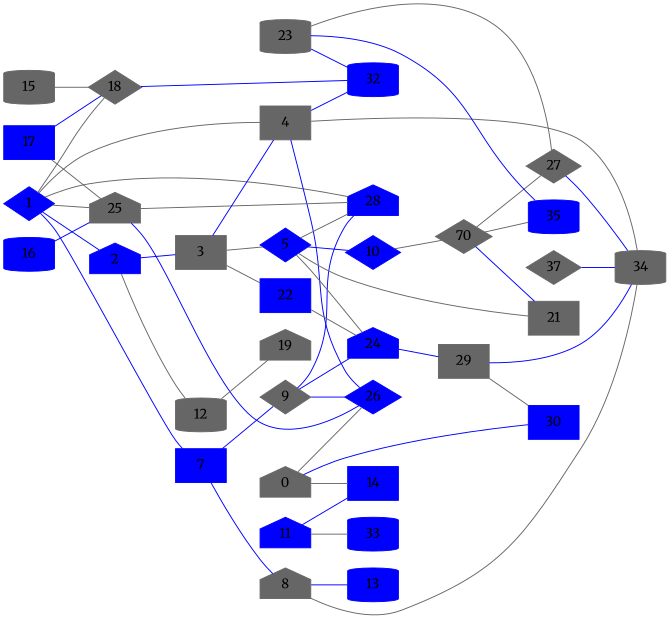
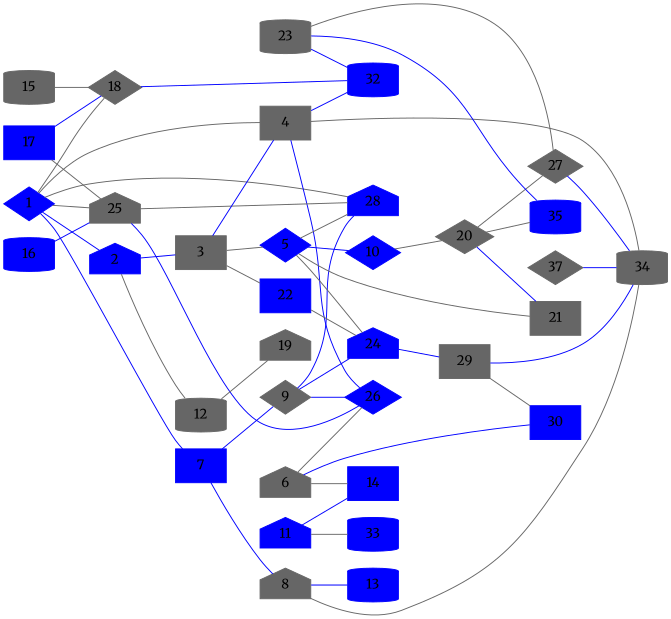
(464, 237) -> (465, 237)
(285, 483) -> (285, 484)
